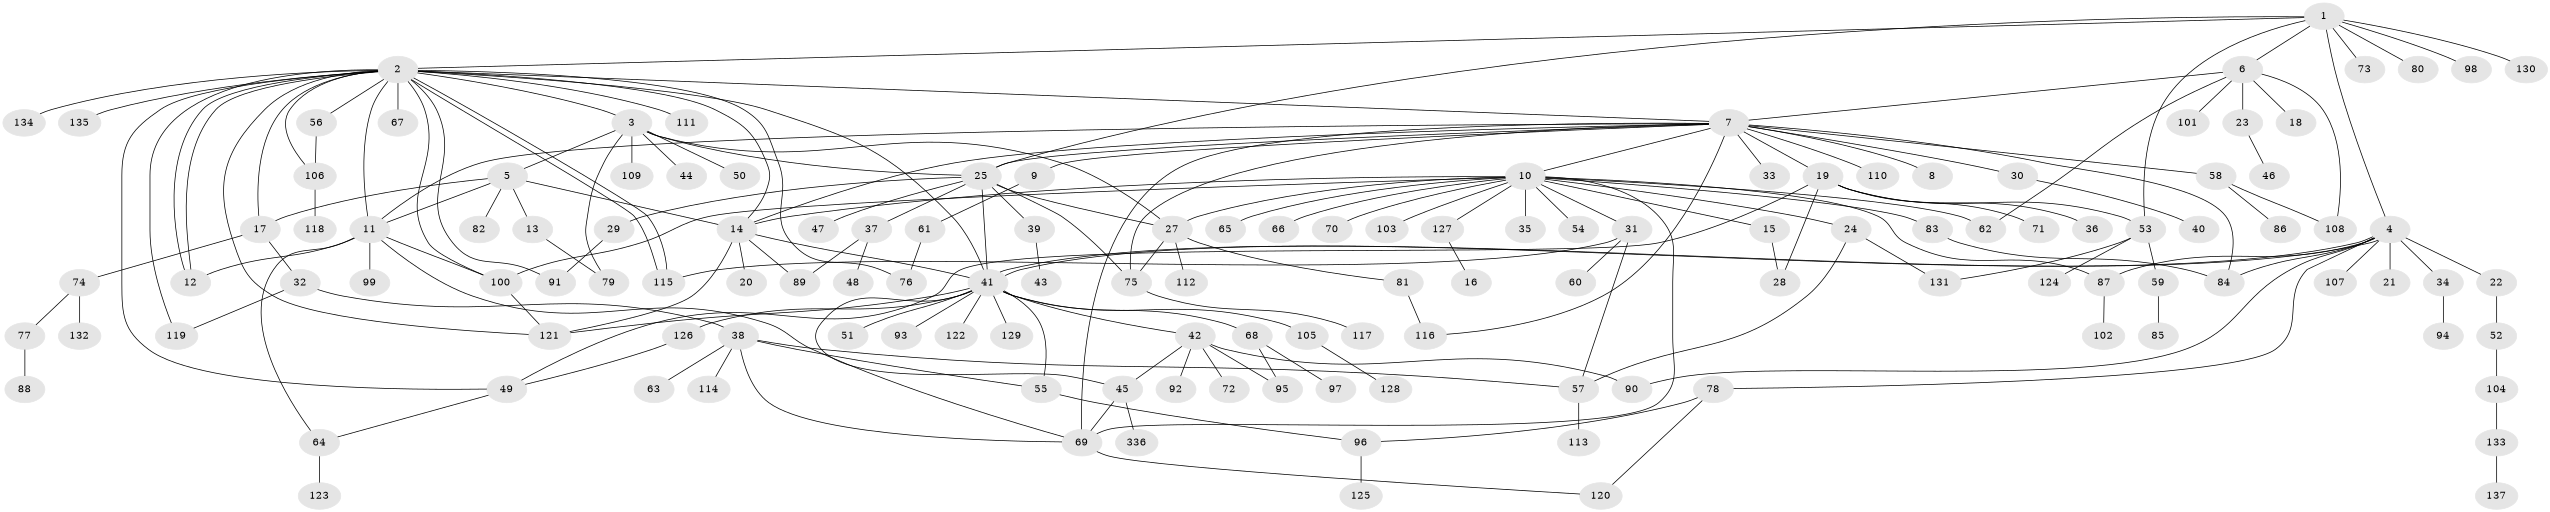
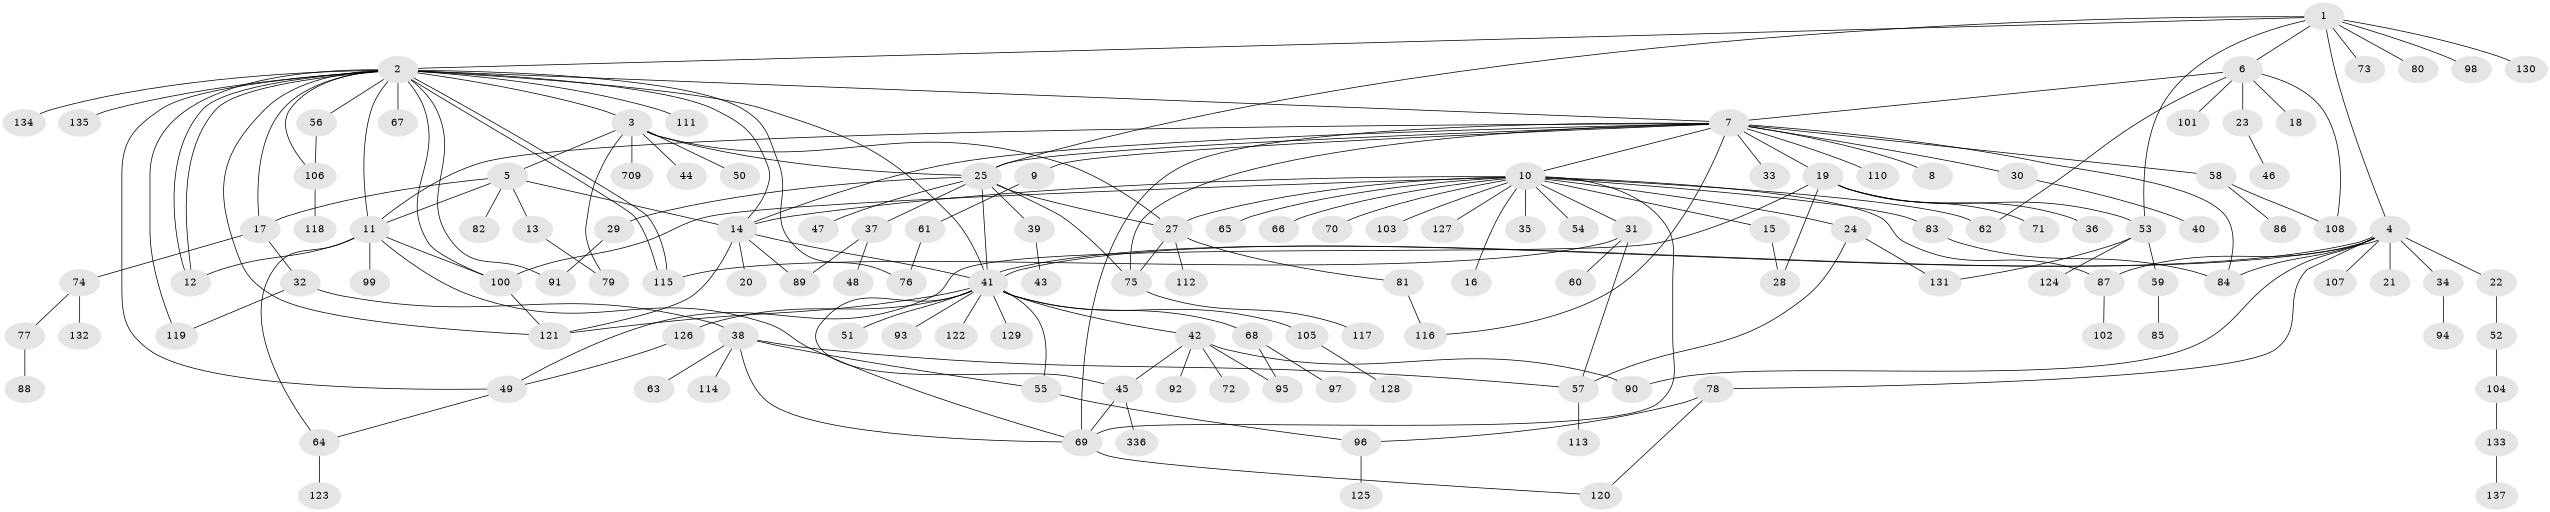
(632, 176) -> (632, 176)
(1457, 255) -> (1493, 227)
